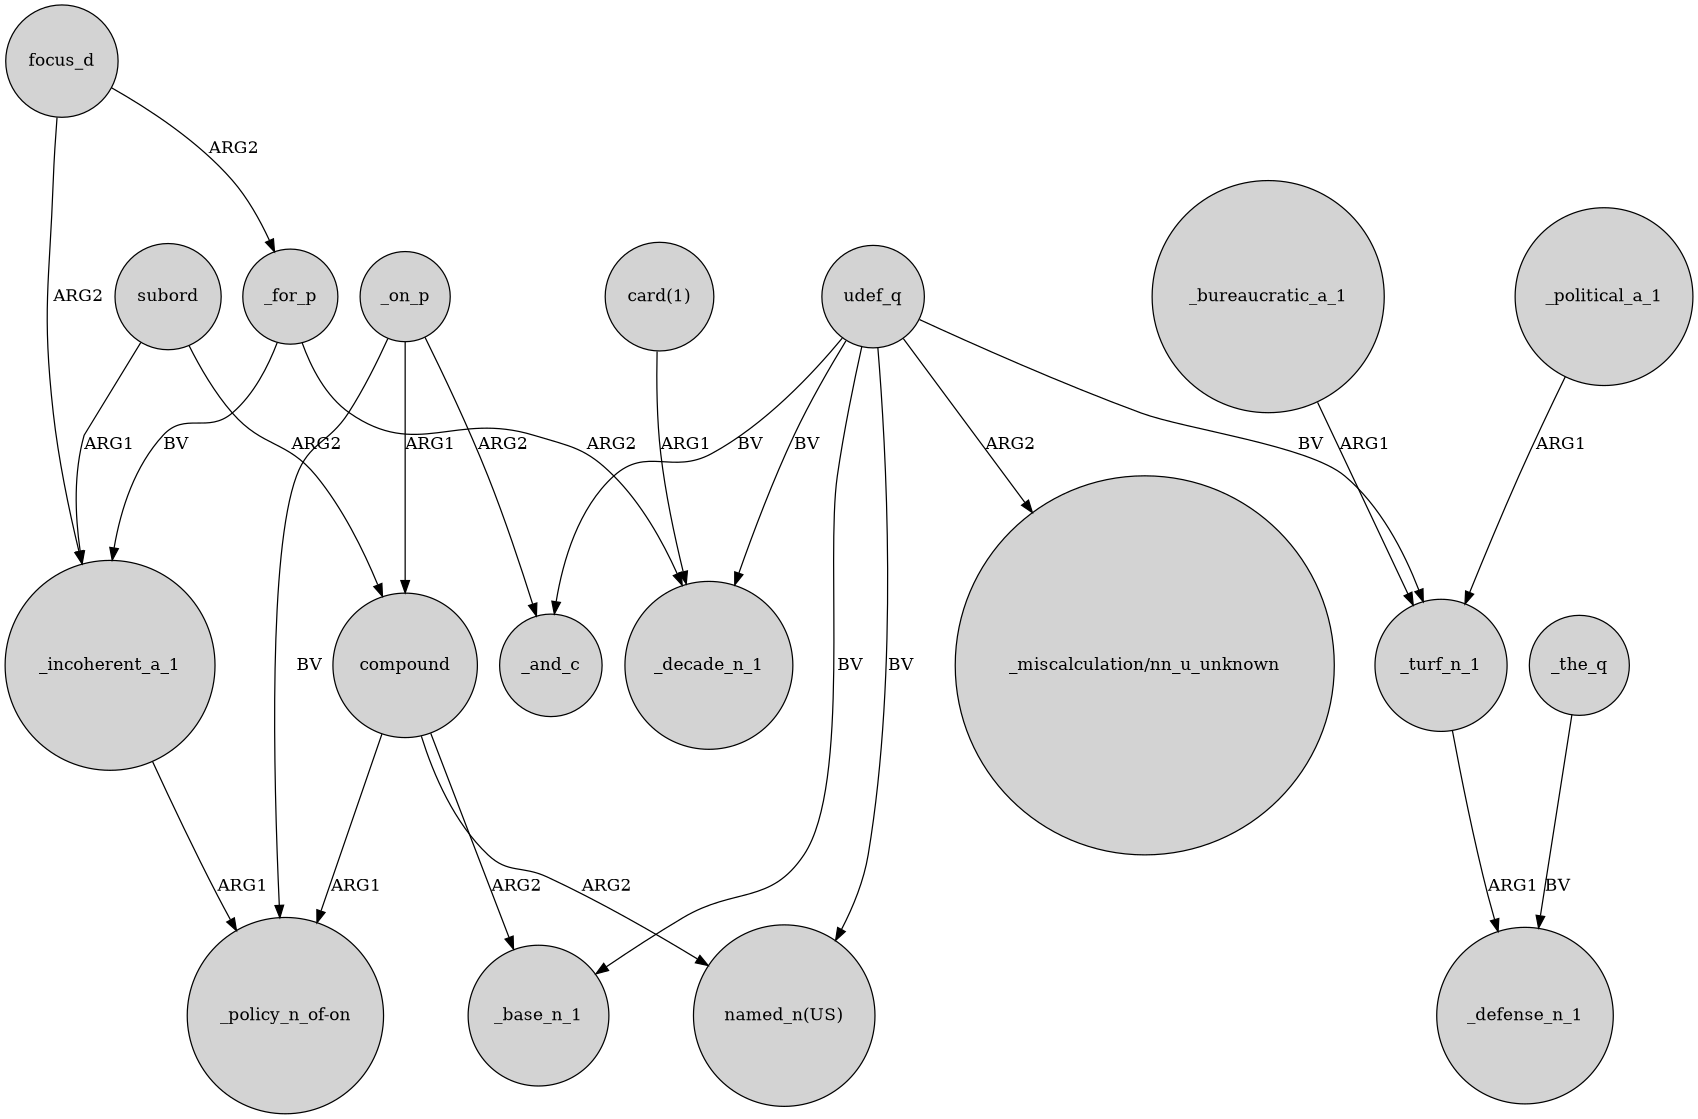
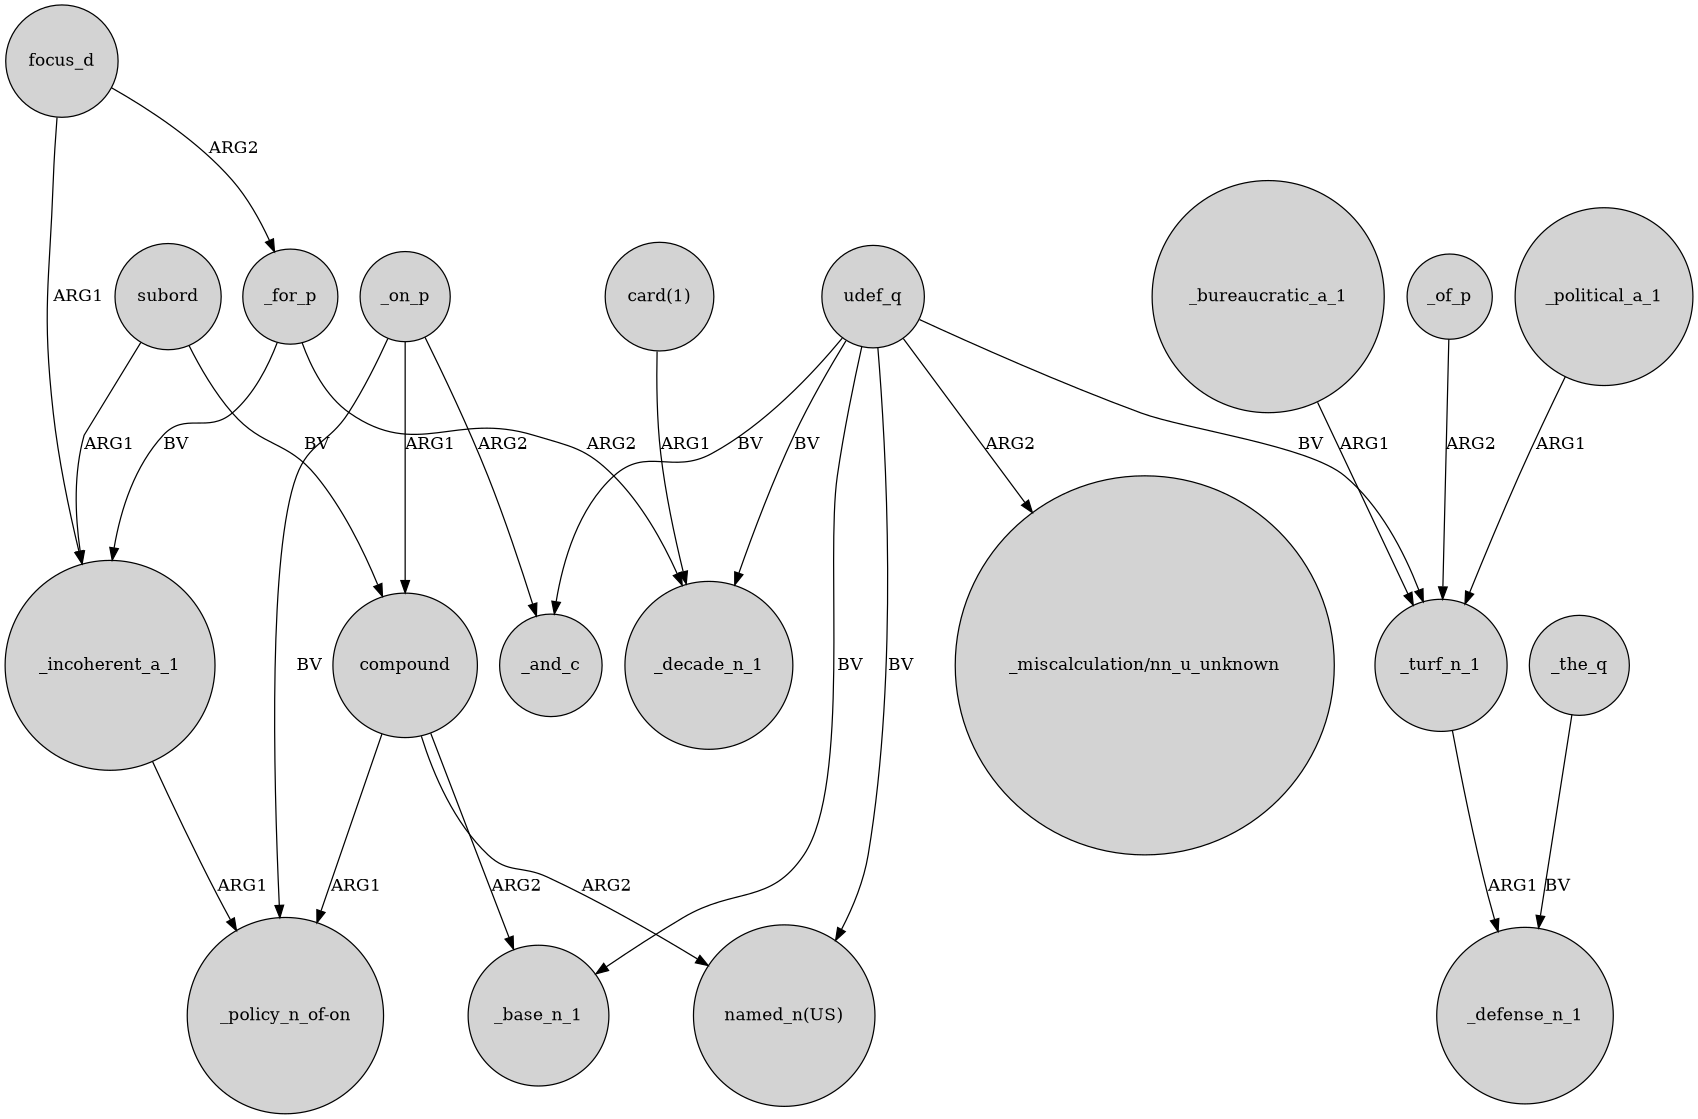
(79, 297) -> (79, 297)
none -> (1450, 297)
(317, 444) -> (317, 444)
